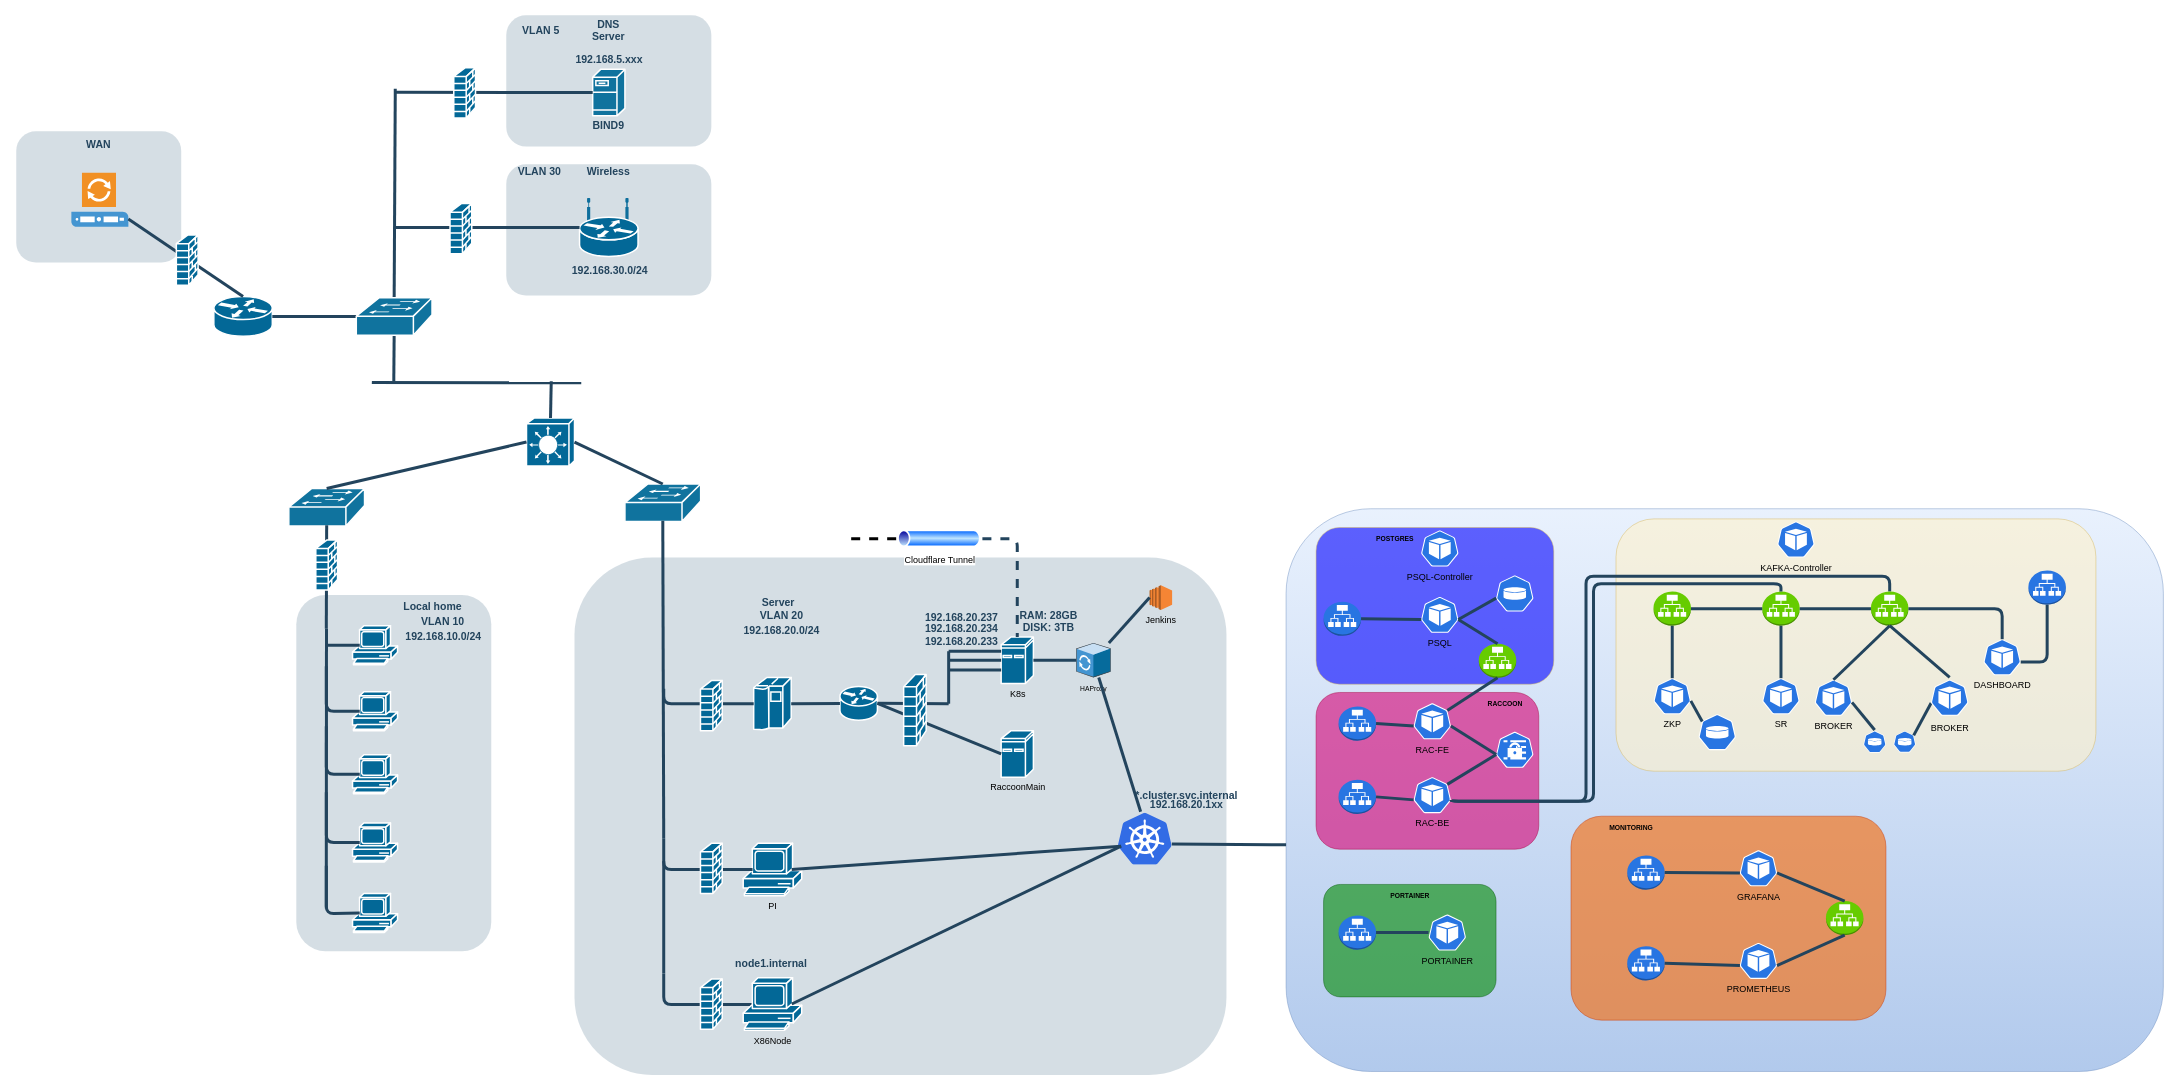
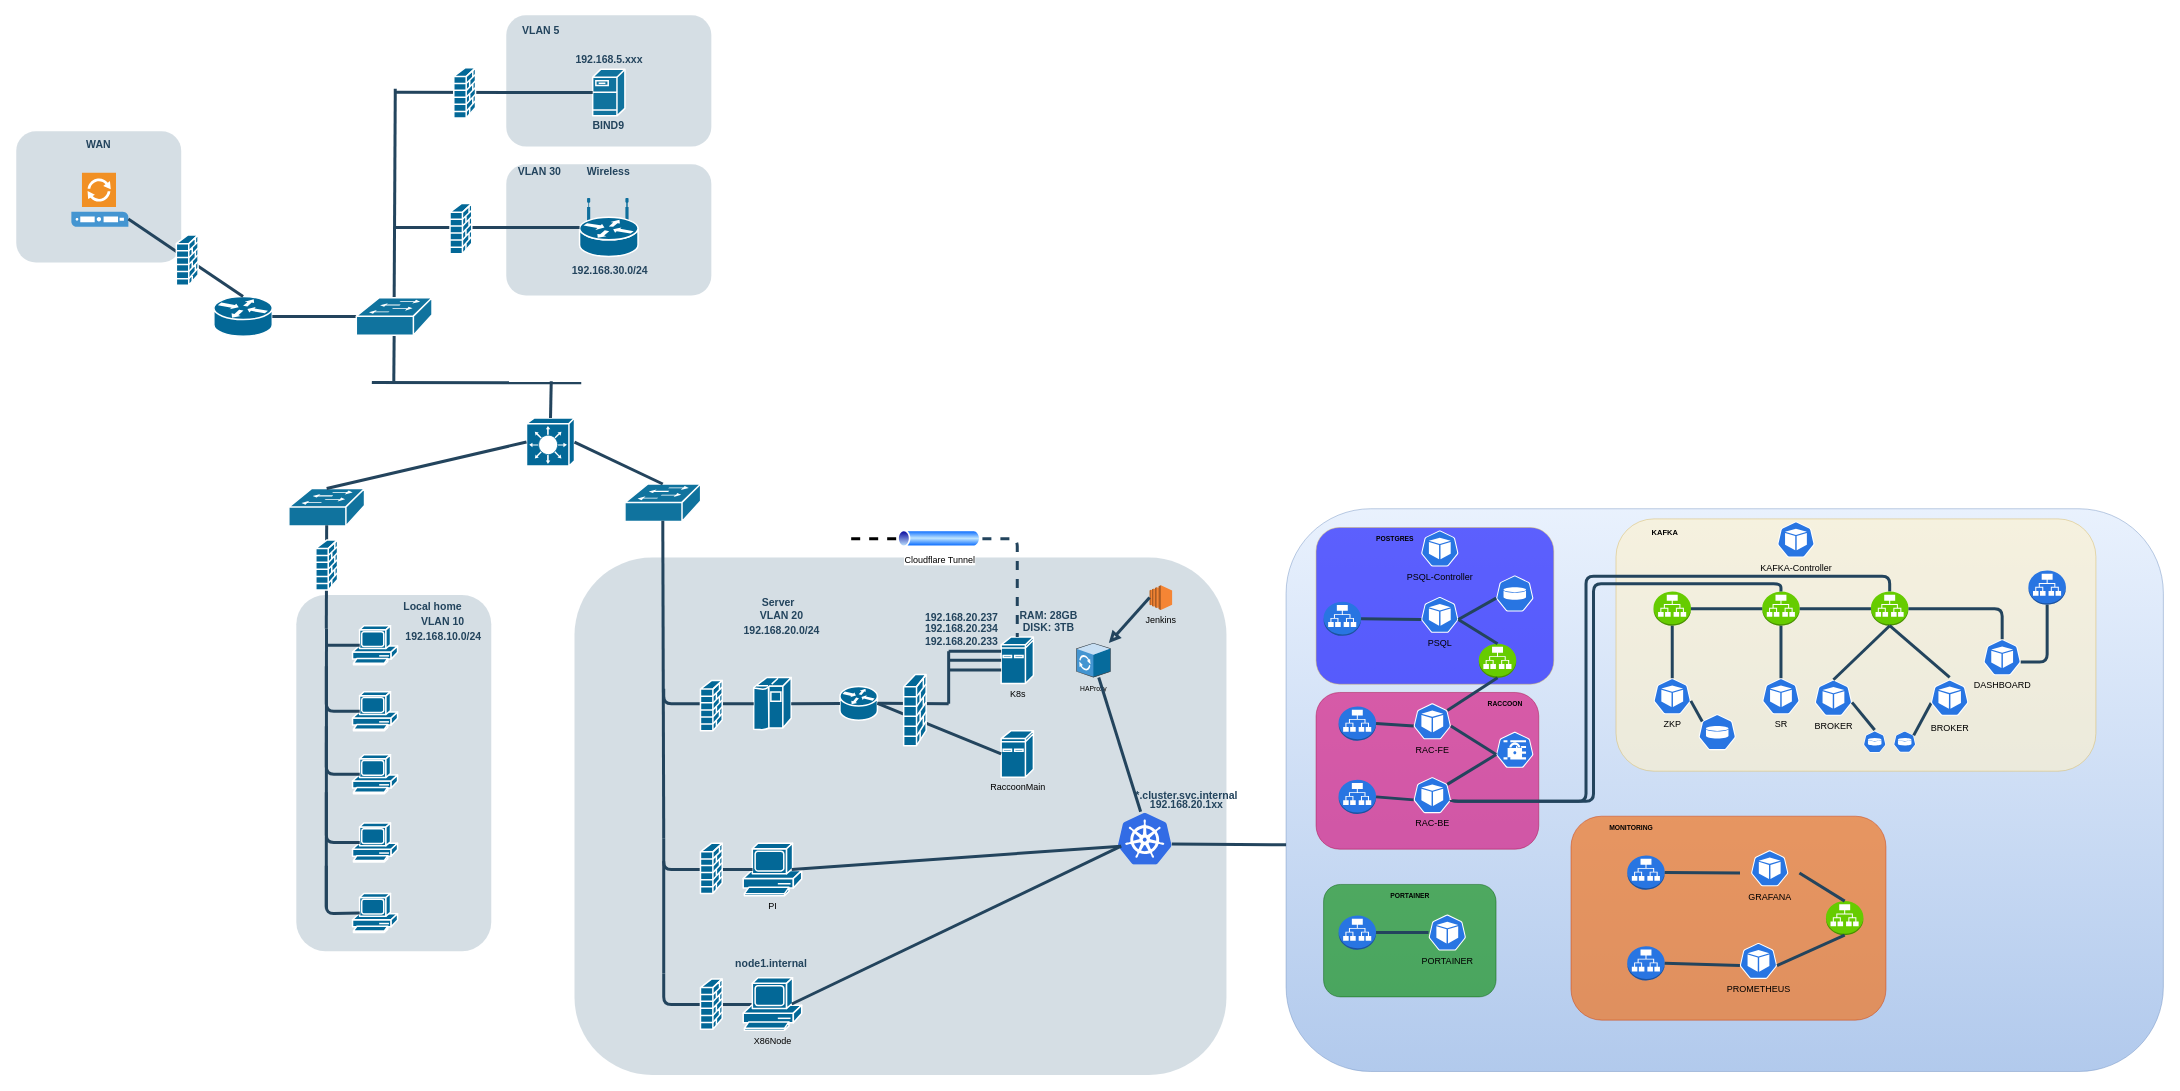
(608, 30) -> none
none -> (1665, 533)
(1113, 638) -> (1117, 634)
(1055, 660) -> none
(1758, 869) -> (1770, 869)
